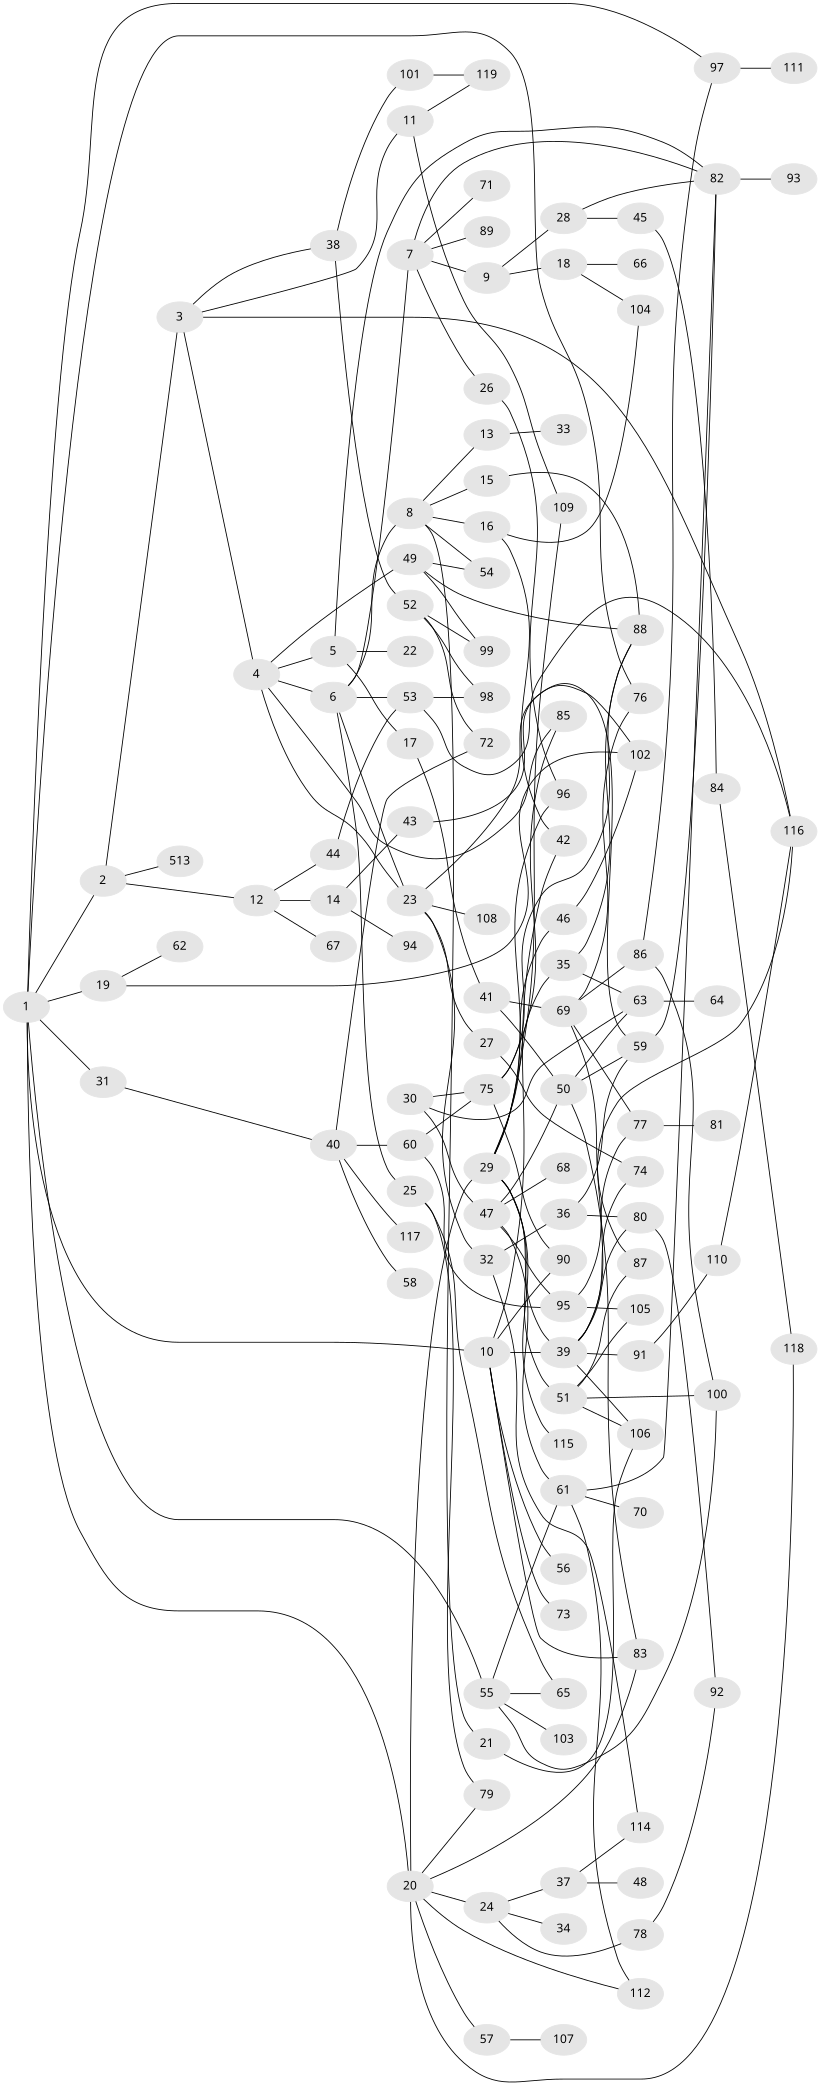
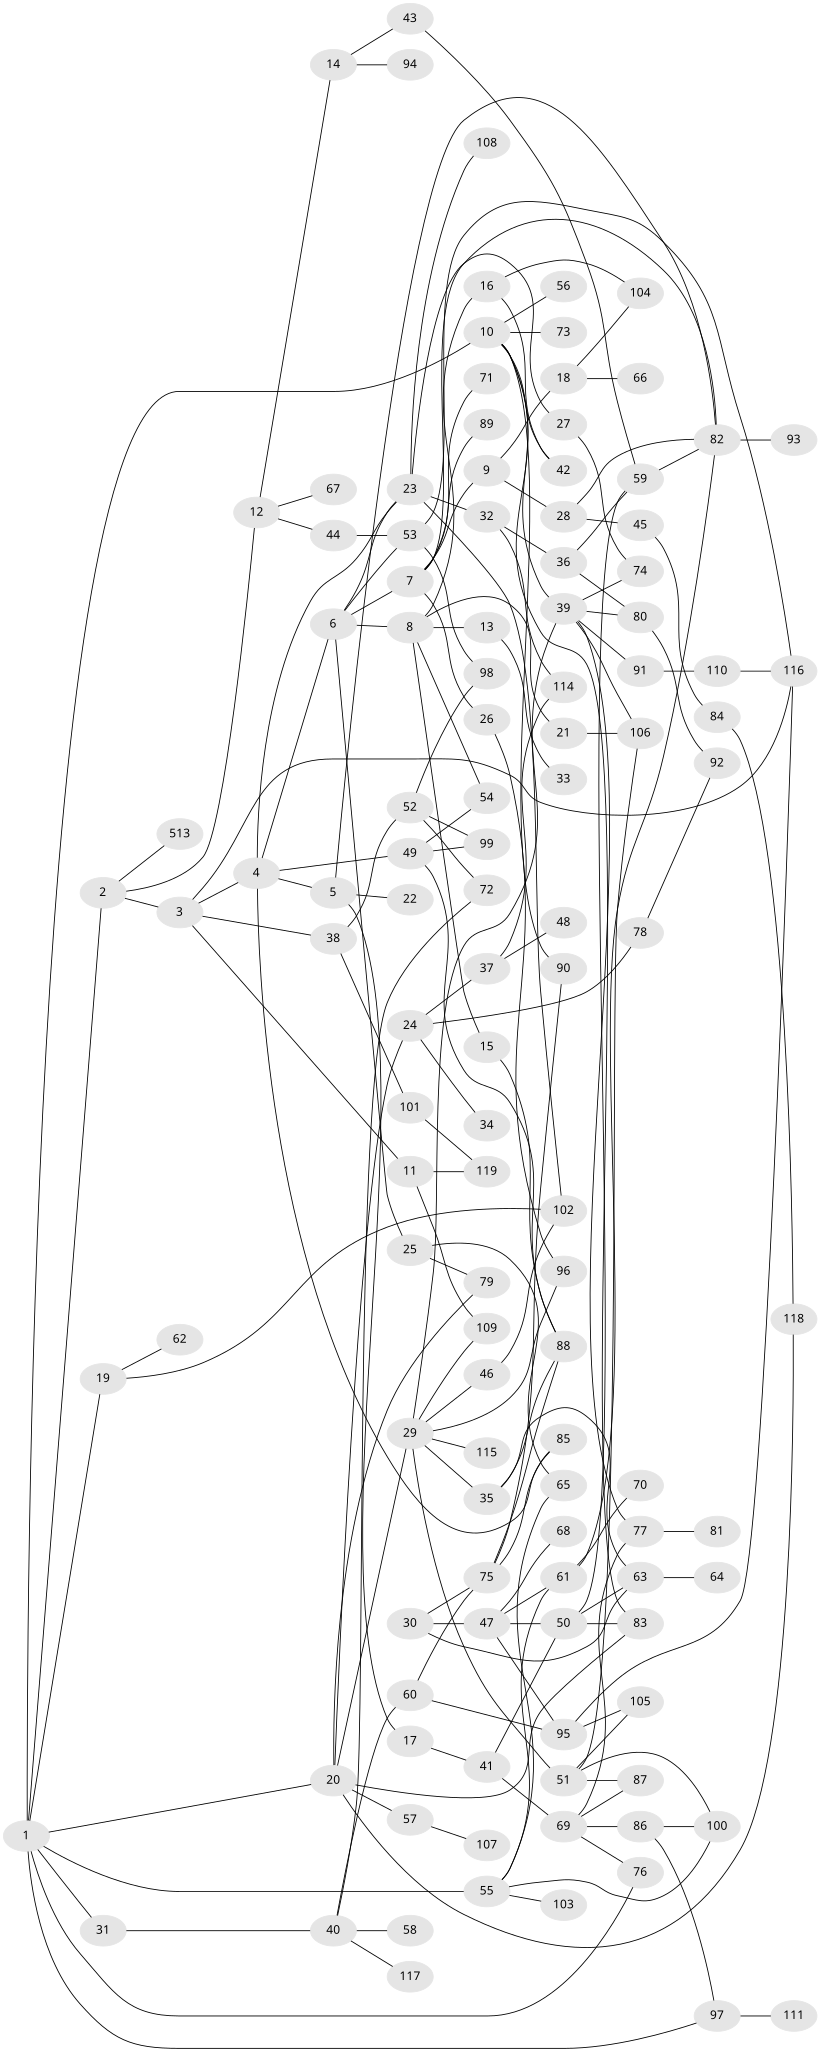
(640, 1994) -> none
